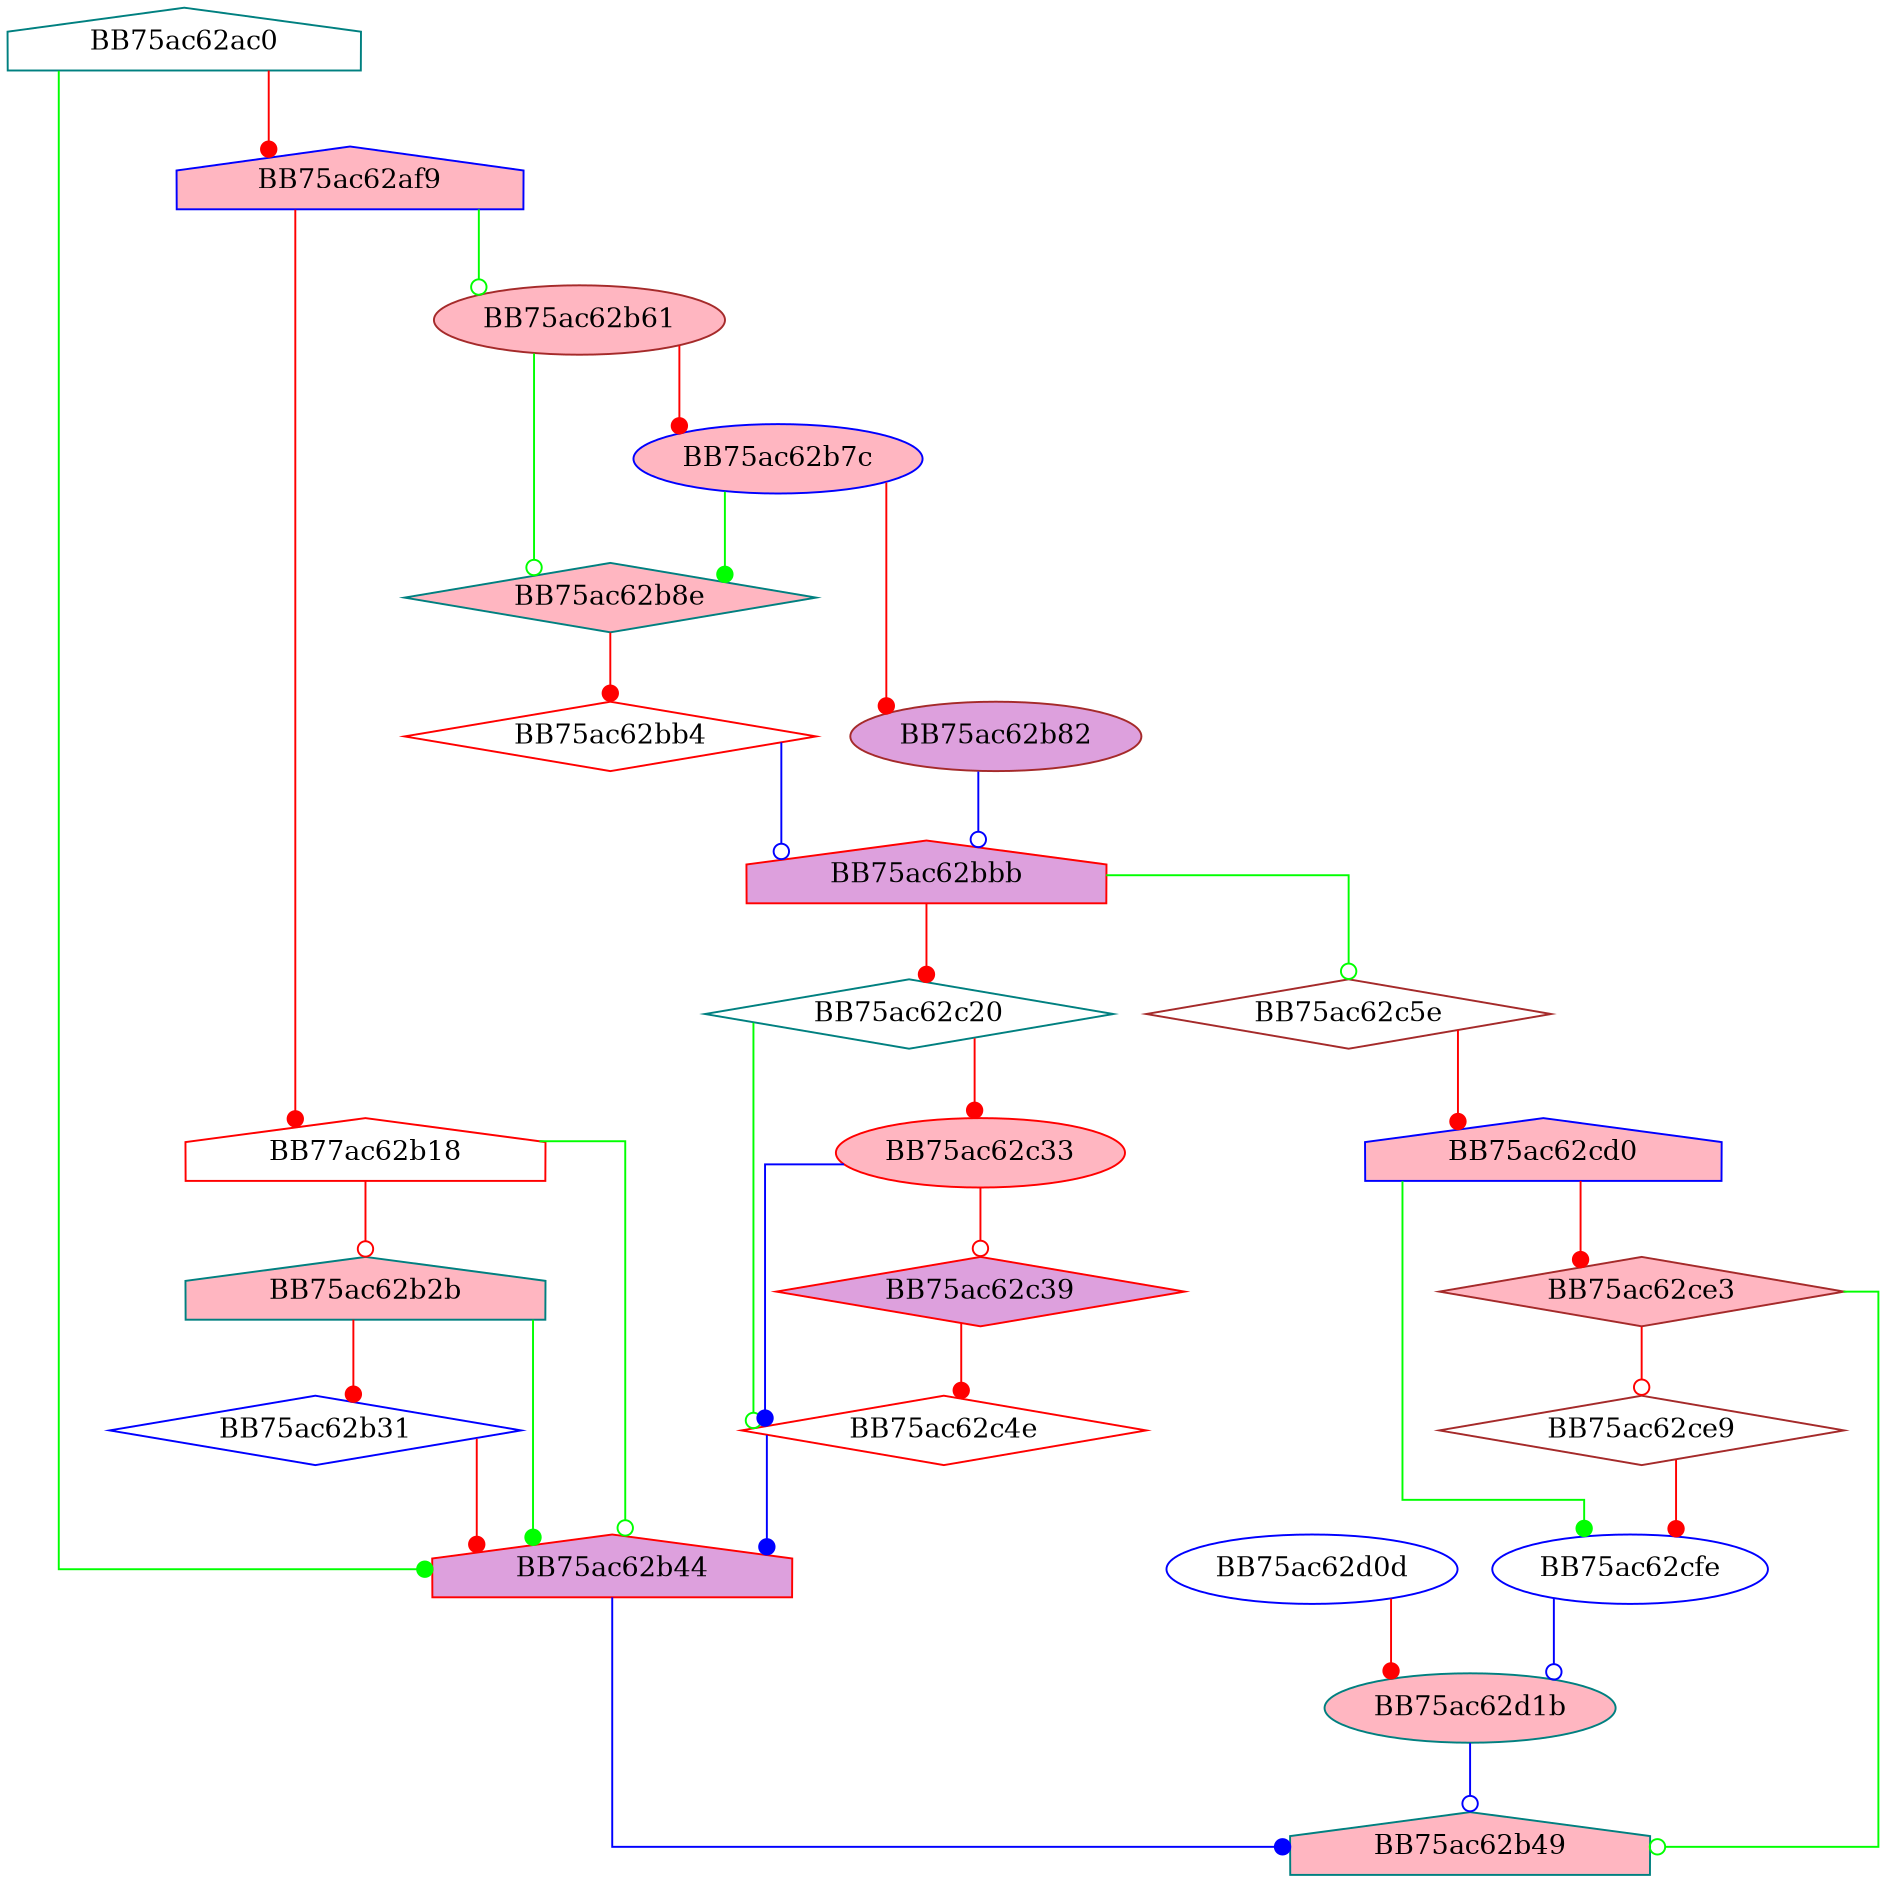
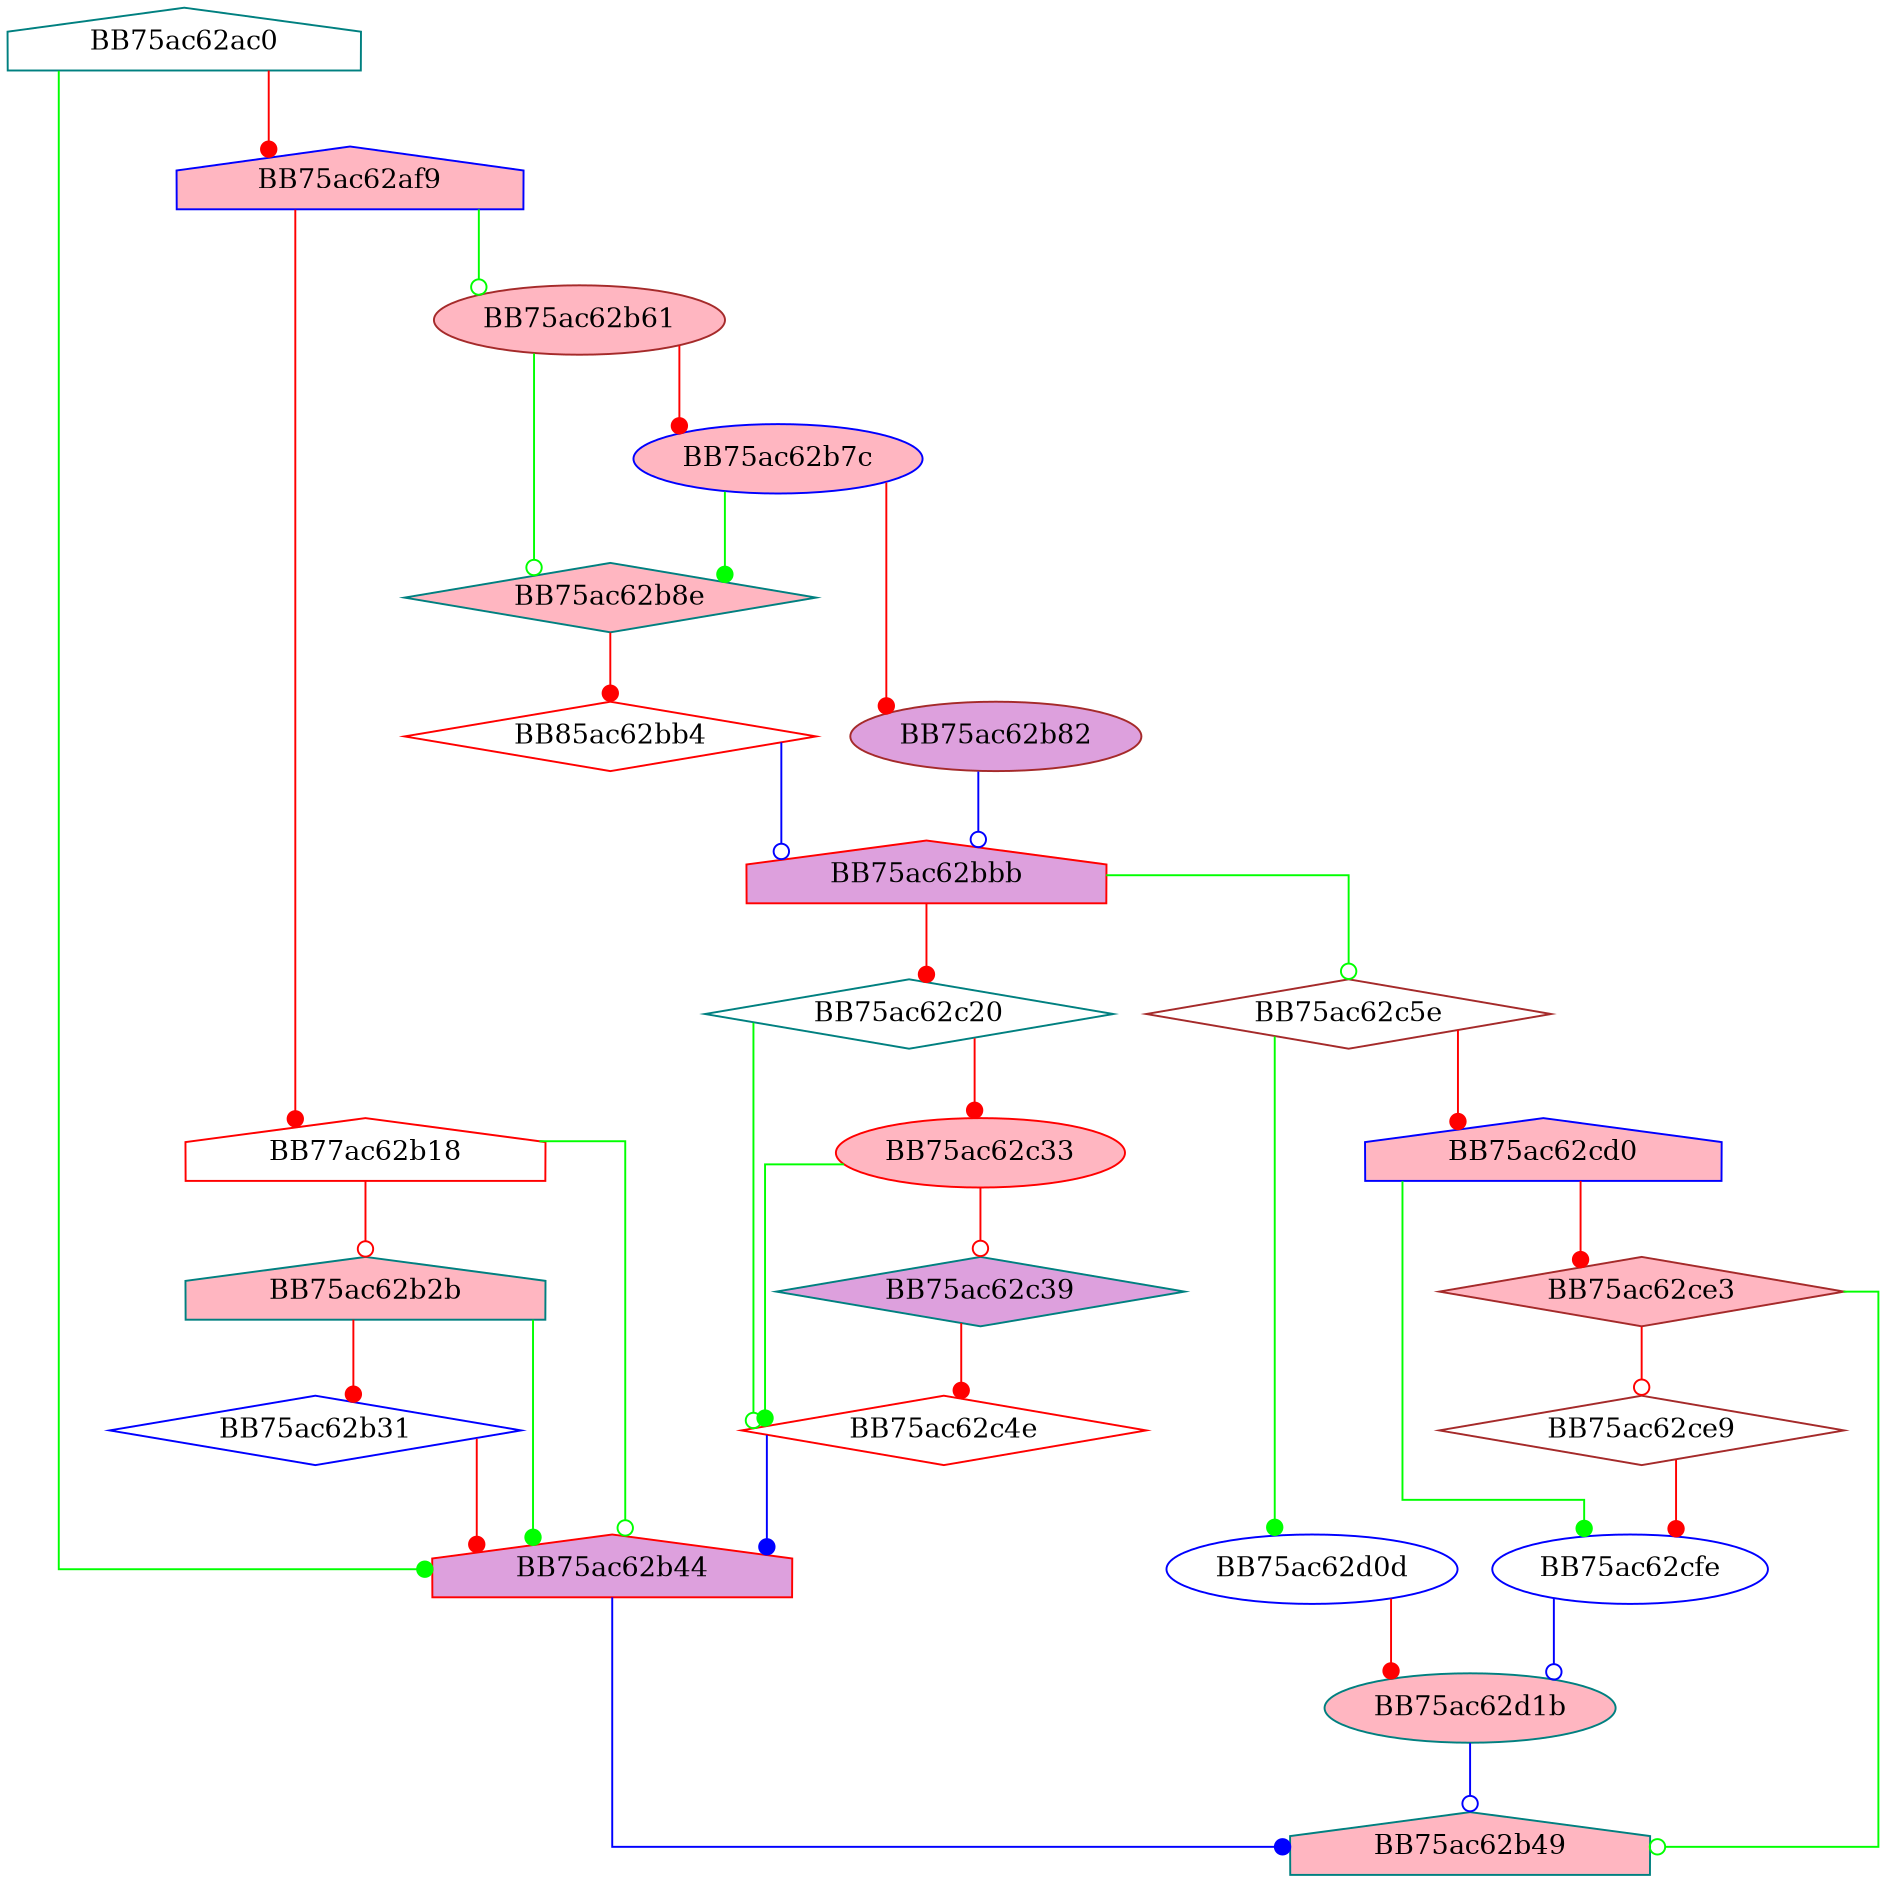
(610, 736) -> (610, 736)
(765, 1248) -> (765, 1248)
none -> (1275, 1278)
(980, 1292) -> (980, 1292)
